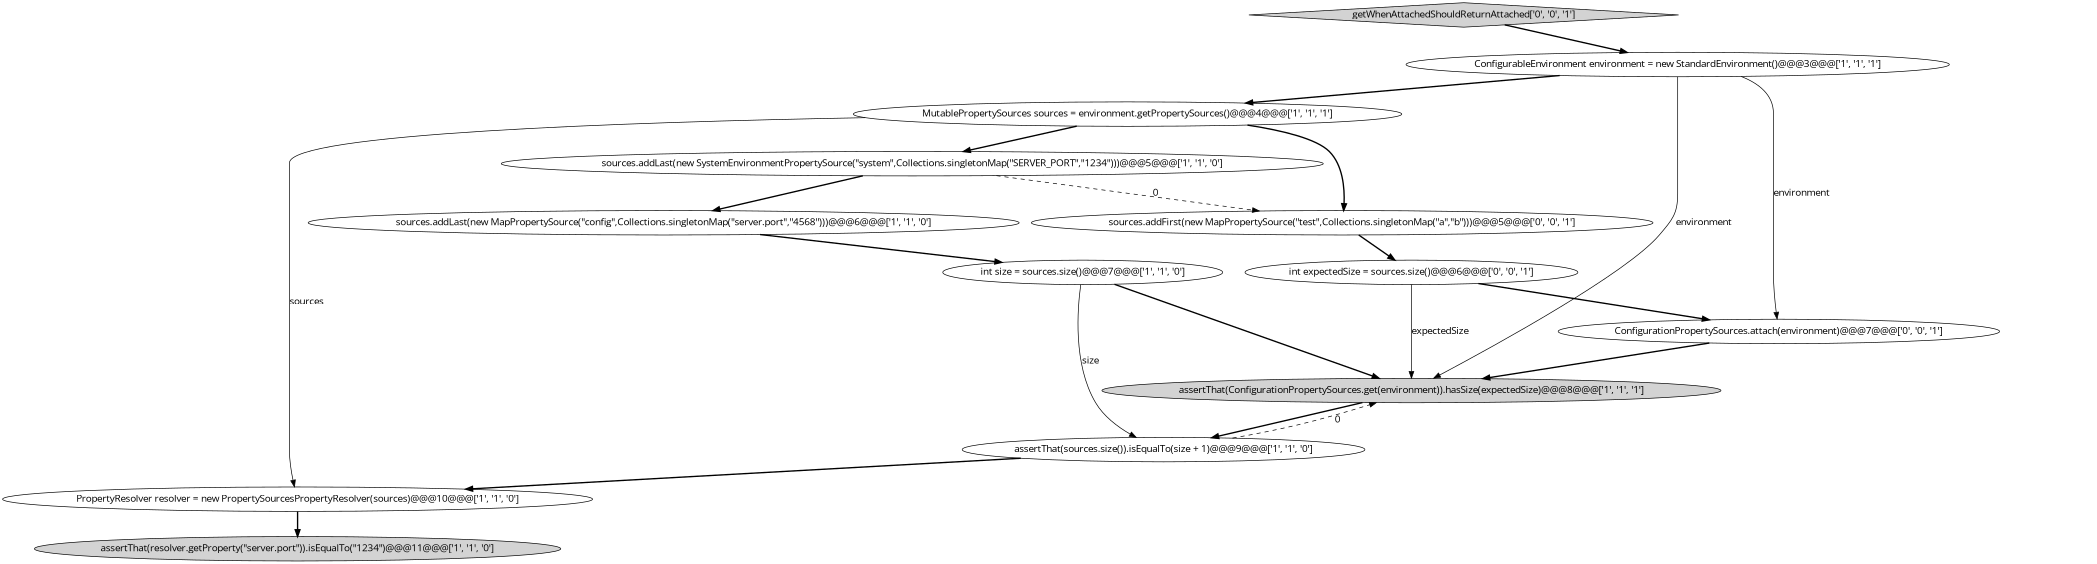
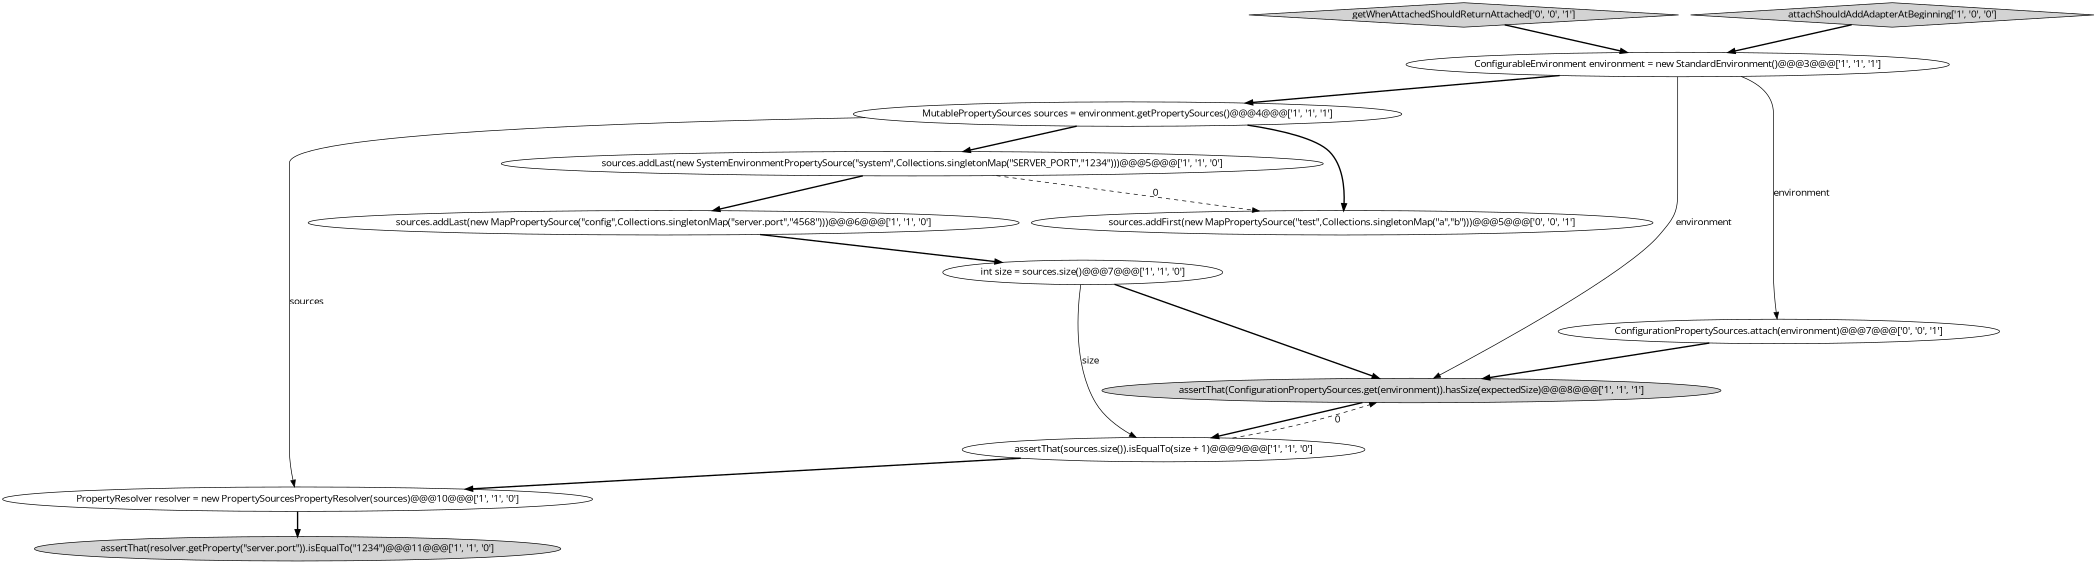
none -> (1892, 15)
(1411, 272) -> none
